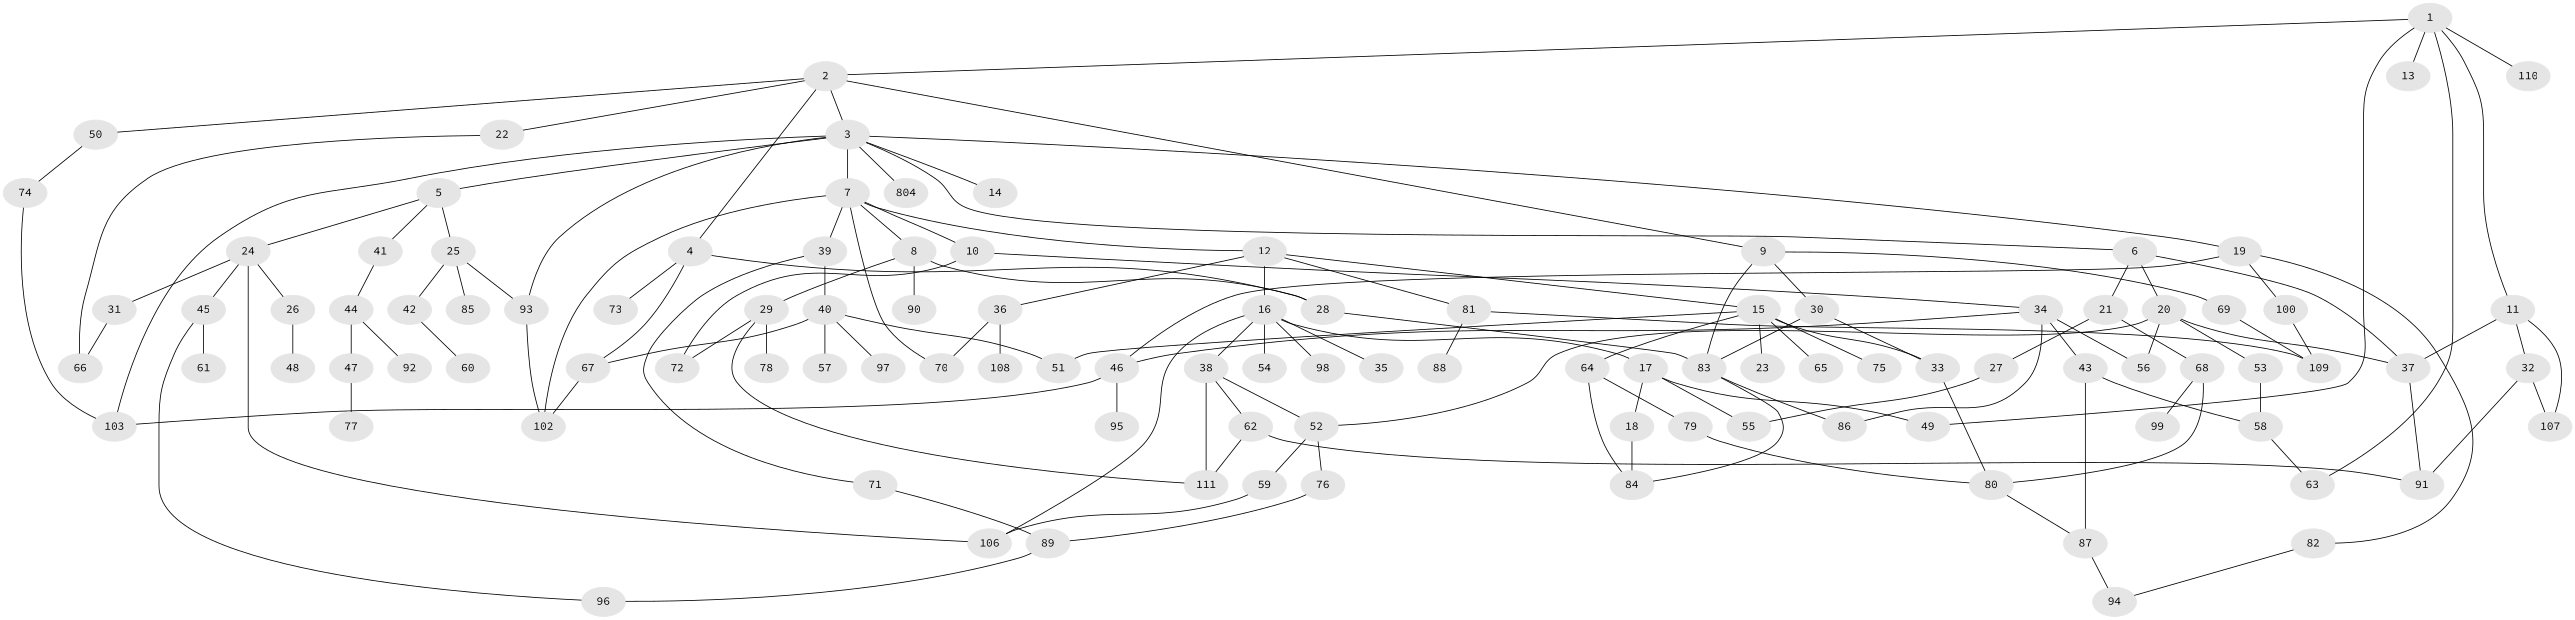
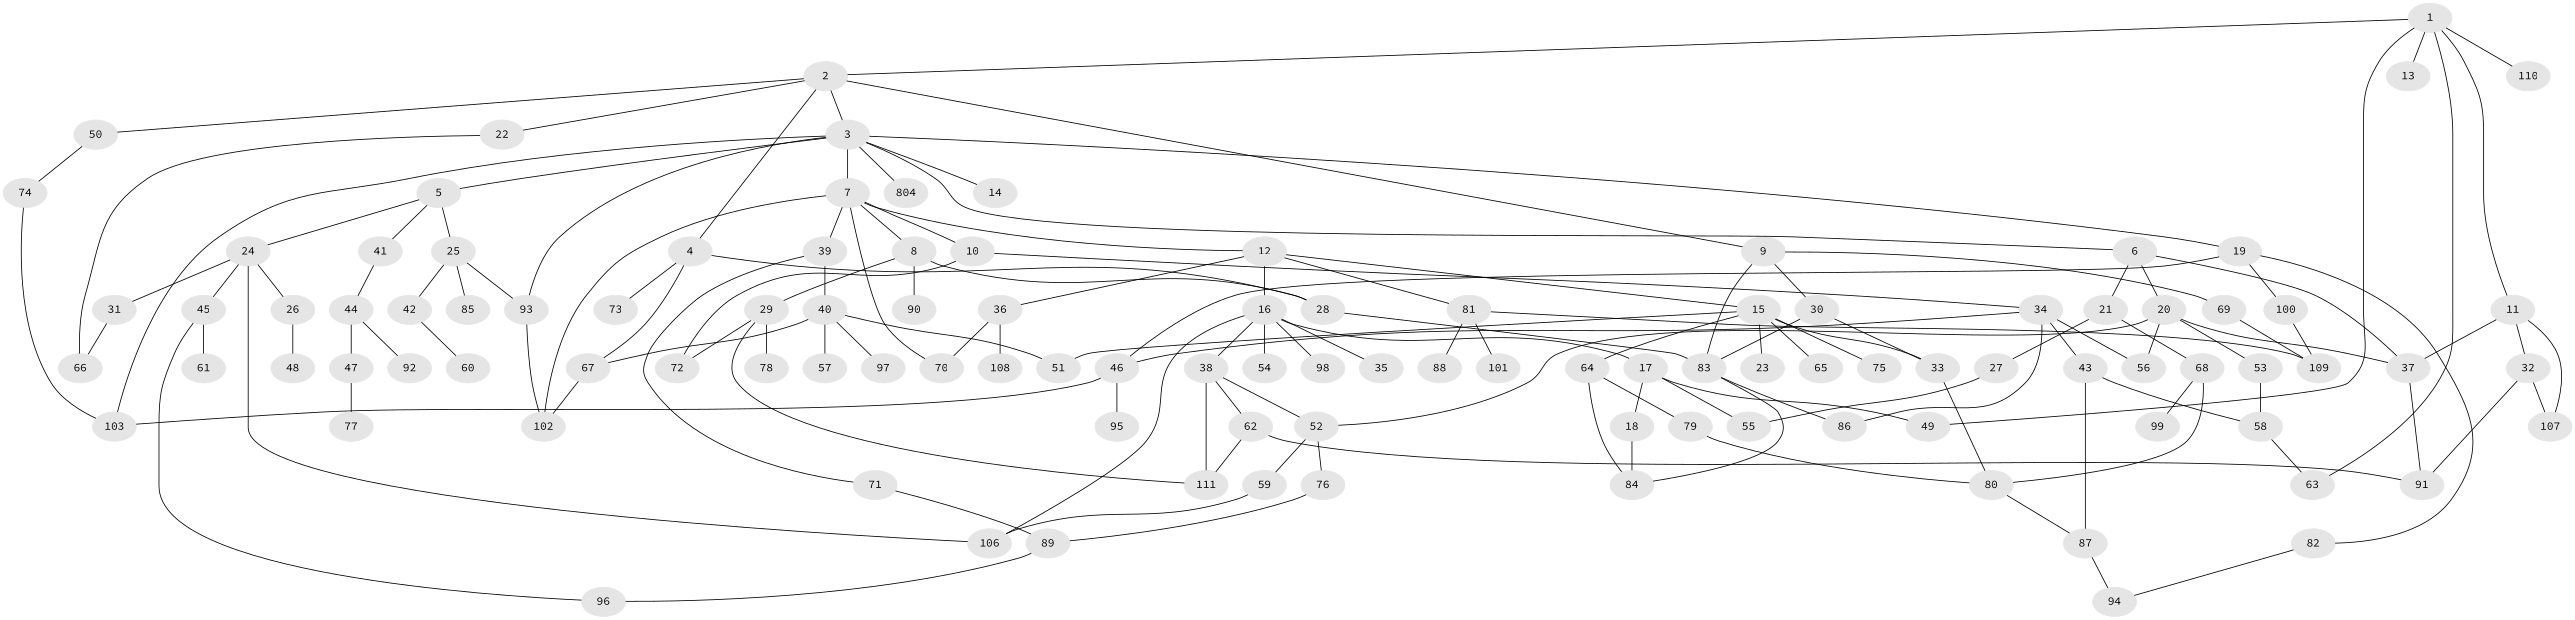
none -> (1498, 368)
